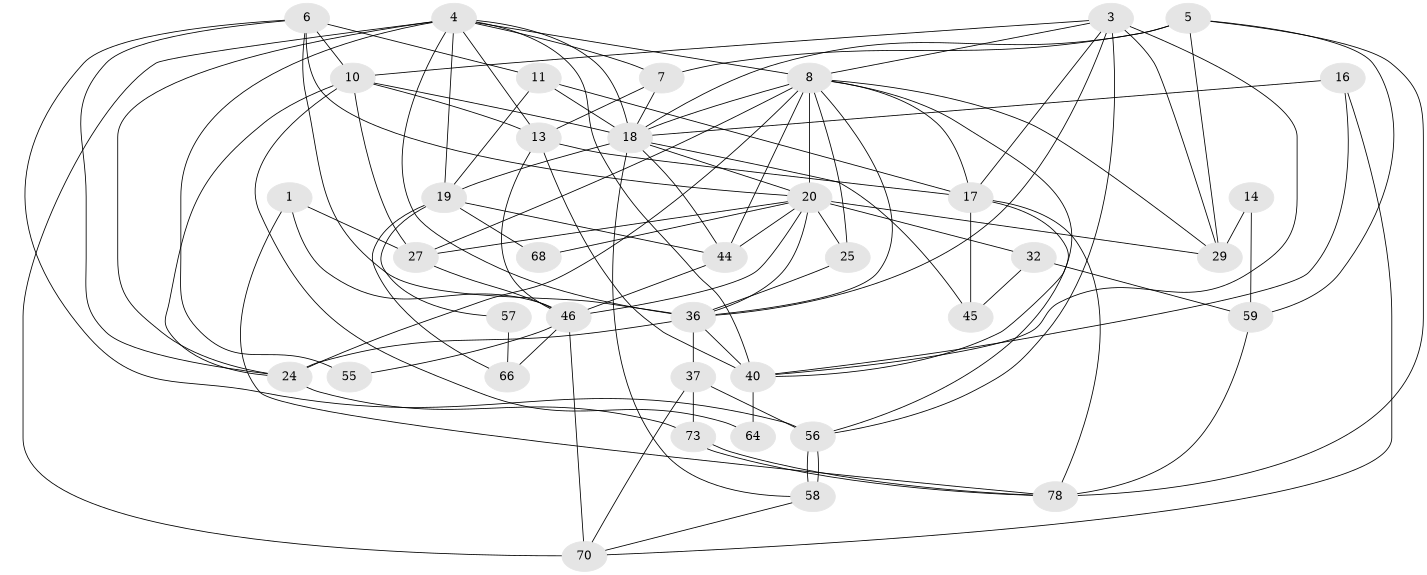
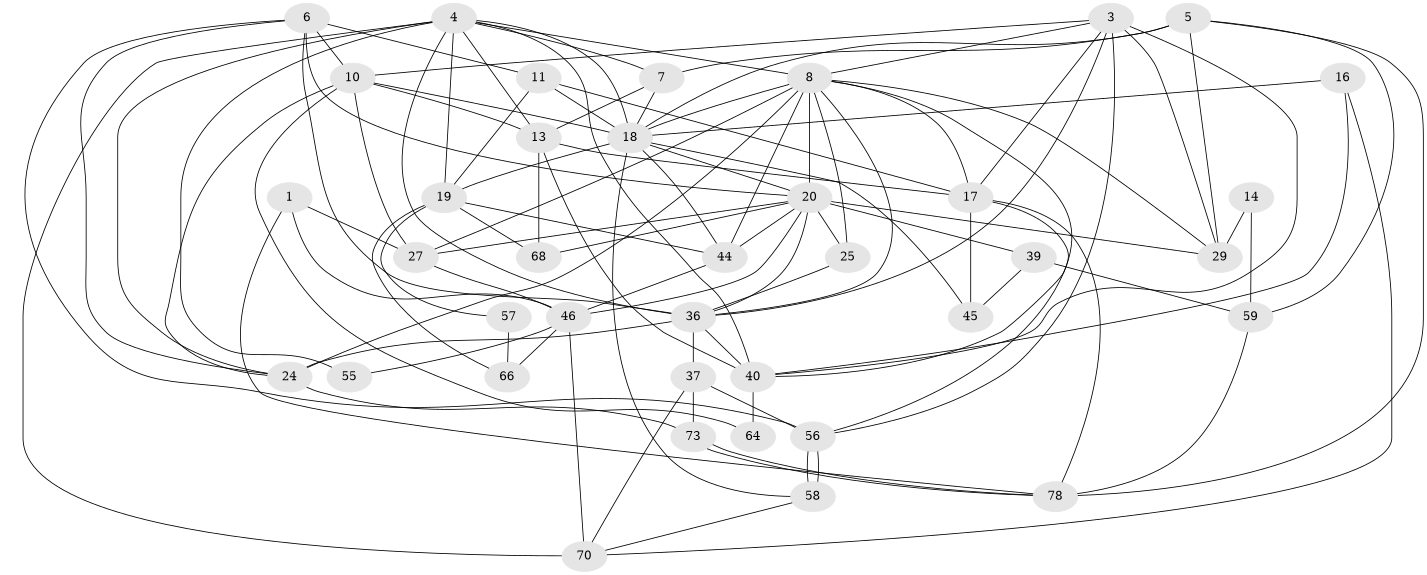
(503, 252) -> (539, 198)
(1034, 257) -> (1034, 257)
